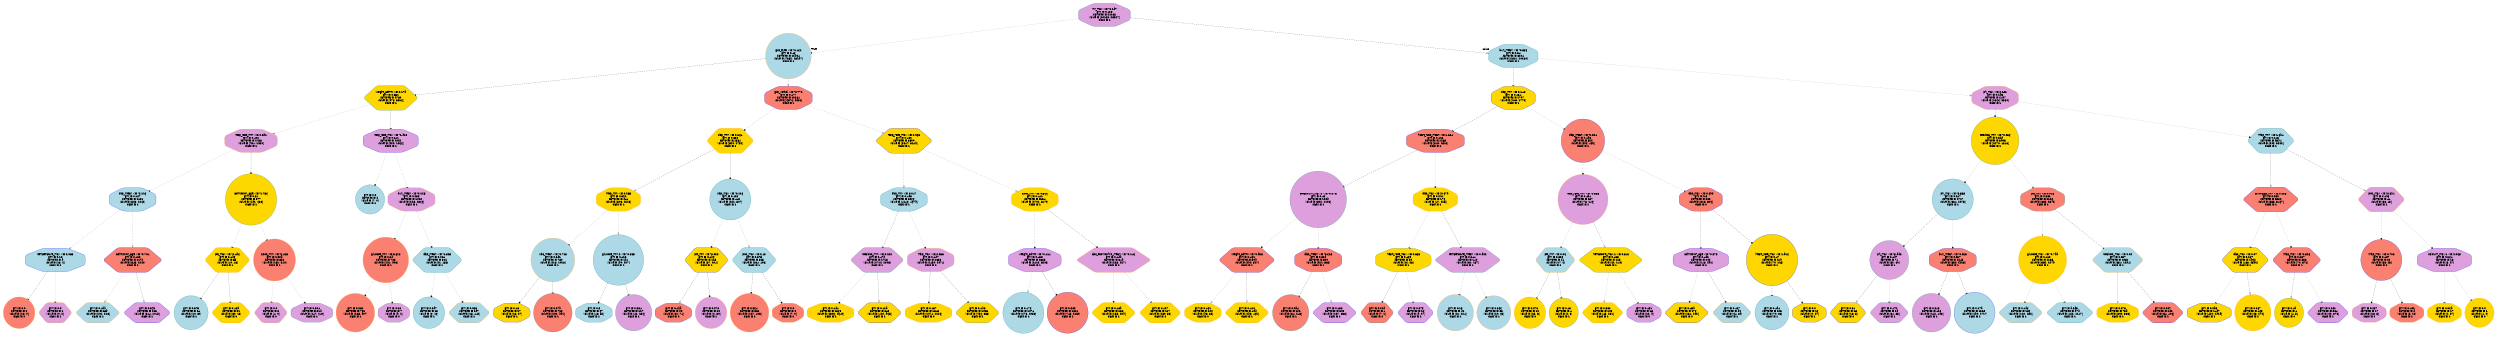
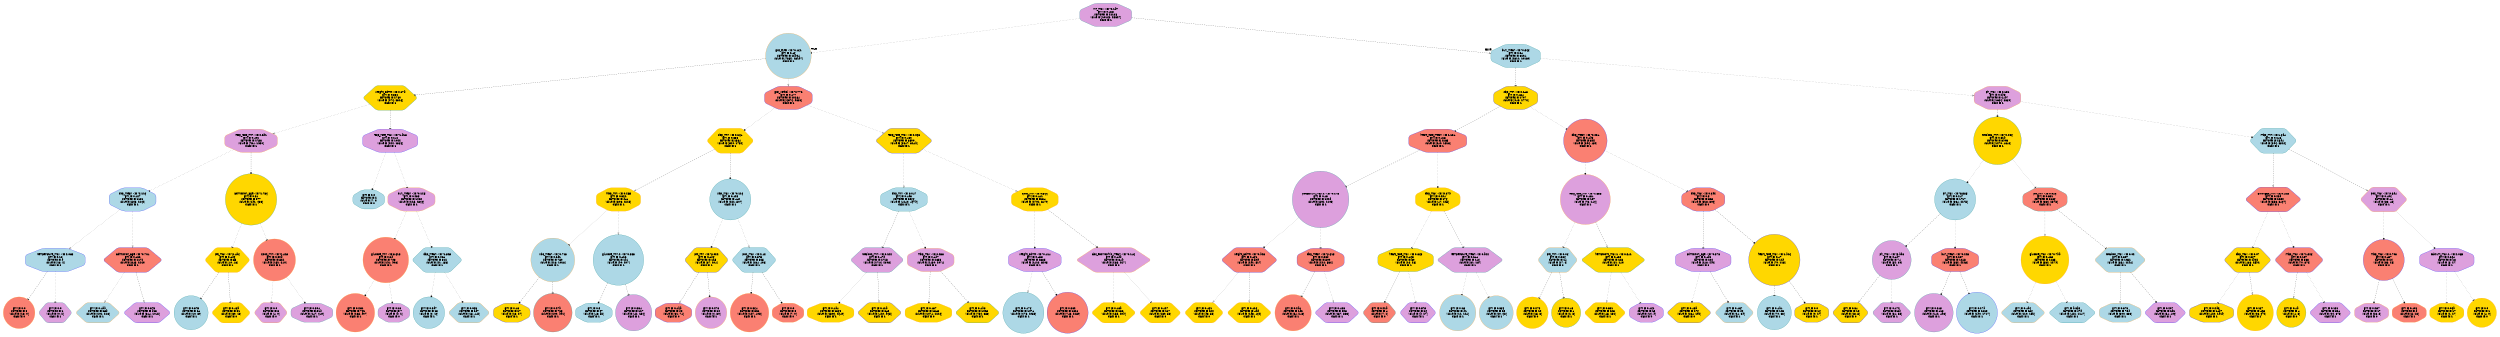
(370, 199) -> (369, 199)
(55, 313) -> (55, 313)
(1203, 313) -> (1204, 313)
(1291, 313) -> (1293, 313)
(2118, 313) -> (2120, 313)
(2163, 313) -> (2165, 313)
